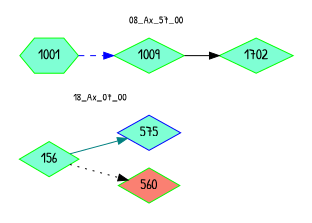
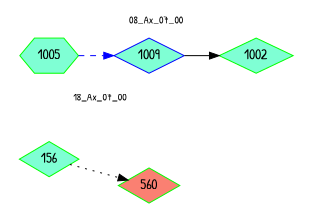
(156, 21) -> (156, 21)
(49, 56) -> (49, 56)
(149, 56) -> (149, 56)
(256, 56) -> (256, 56)
(149, 133) -> none
